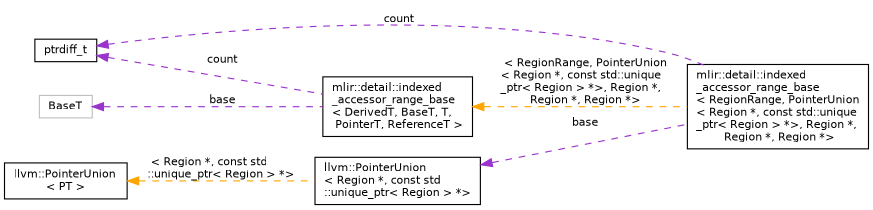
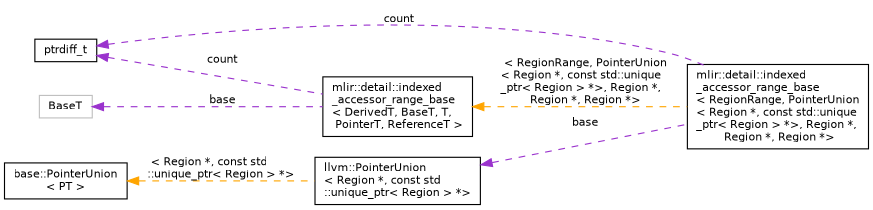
(66, 181) -> (66, 181)
